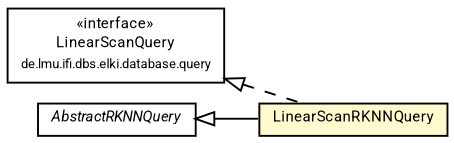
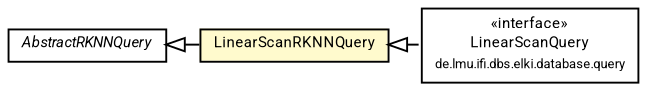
(271, 93) -> (414, 45)
